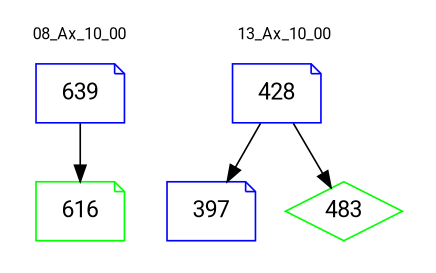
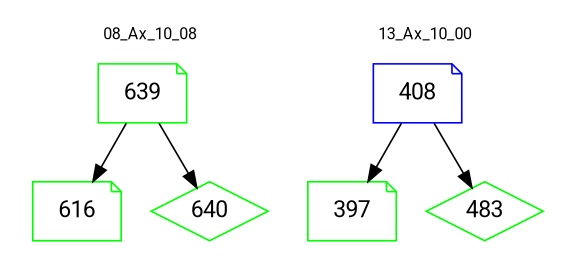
(80, 35) -> (151, 35)
(80, 93) -> (142, 93)
(277, 93) -> (418, 93)
none -> (210, 211)
(211, 211) -> (352, 211)
